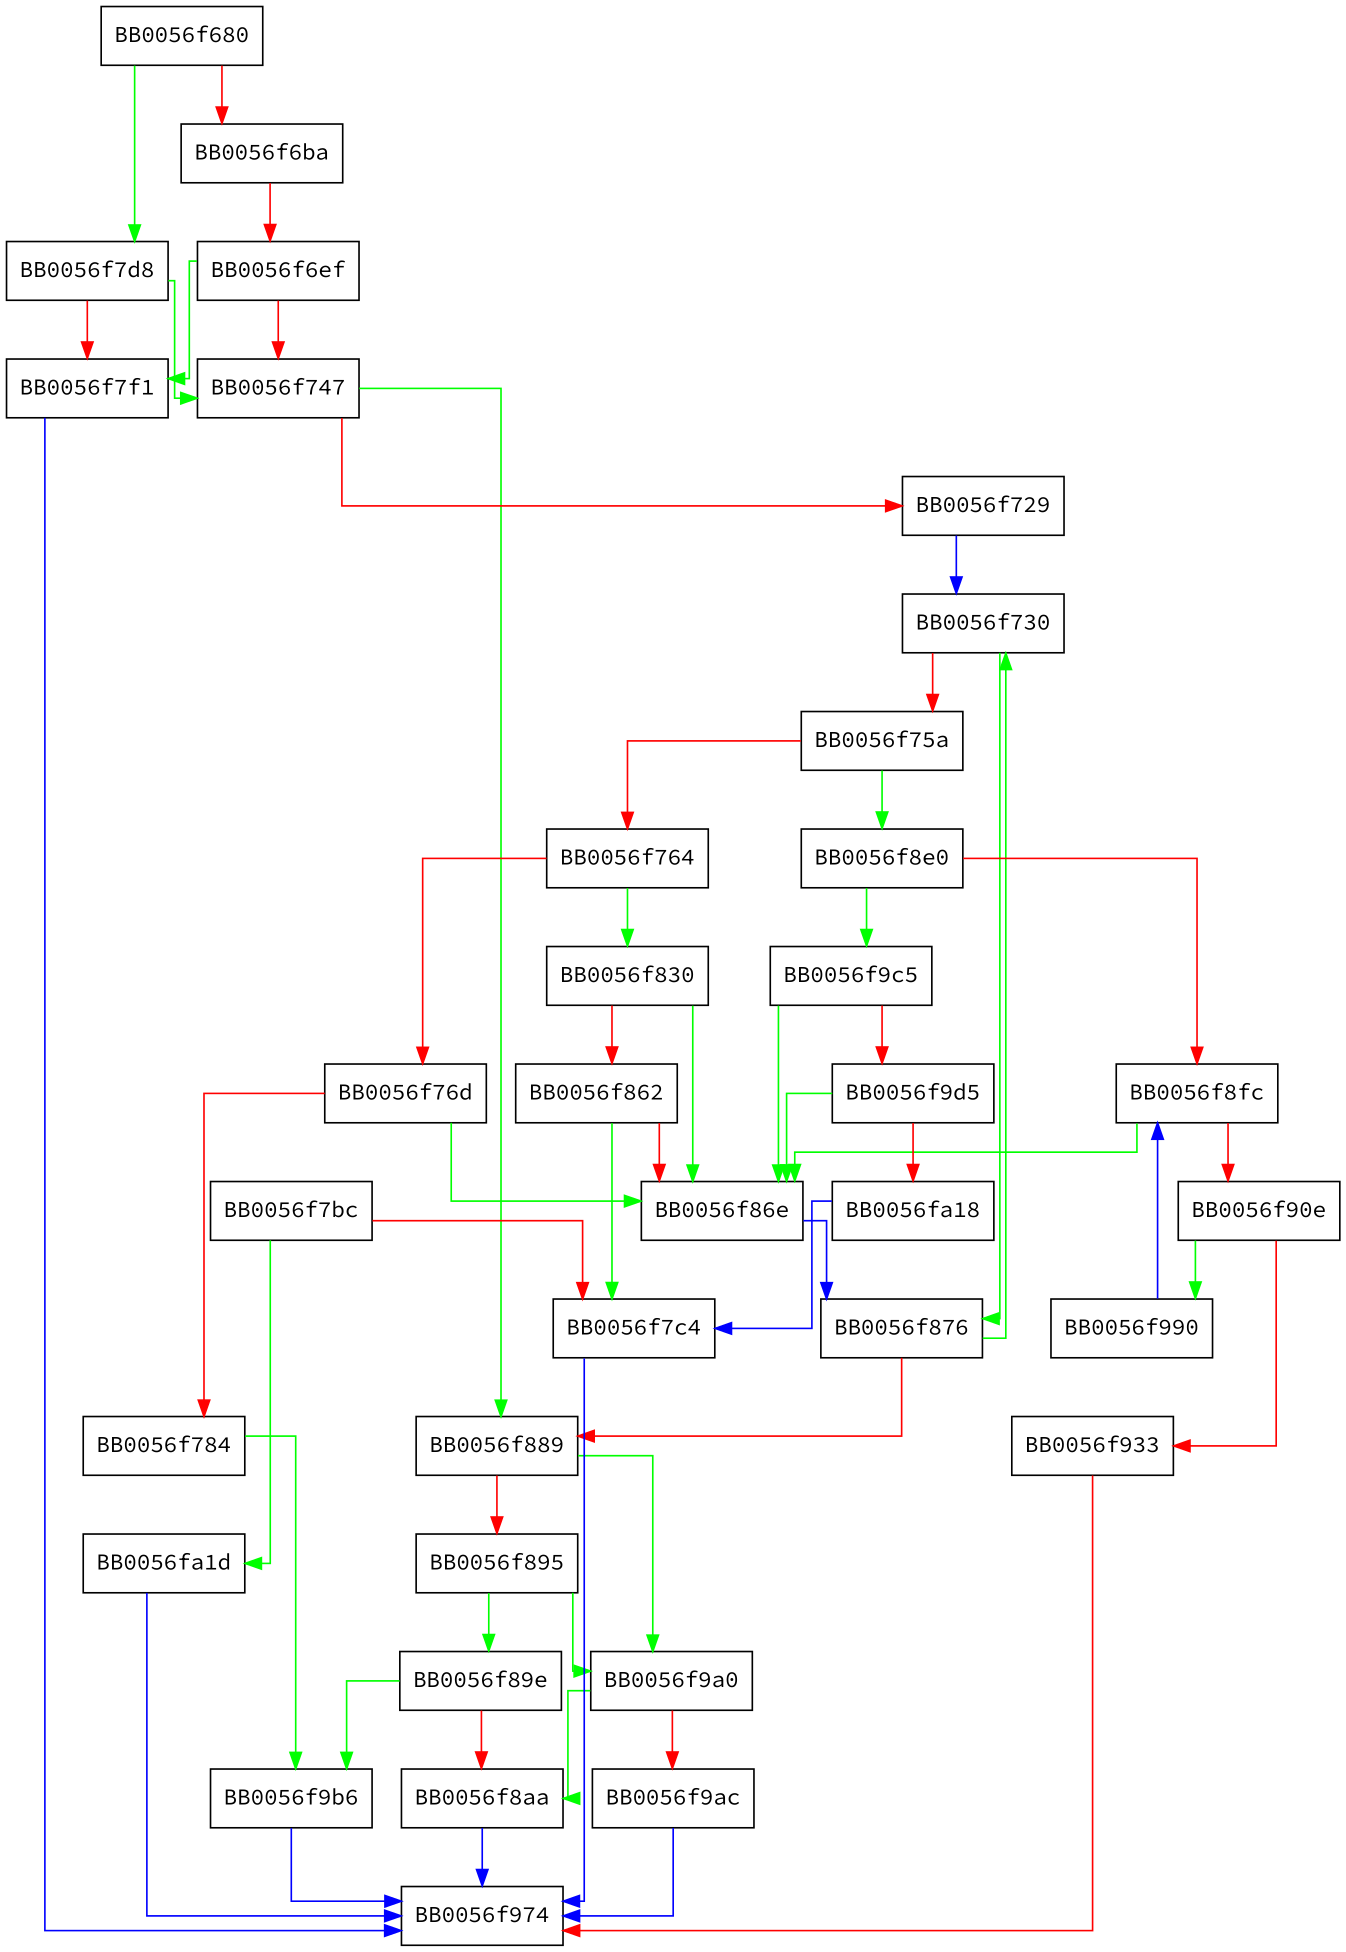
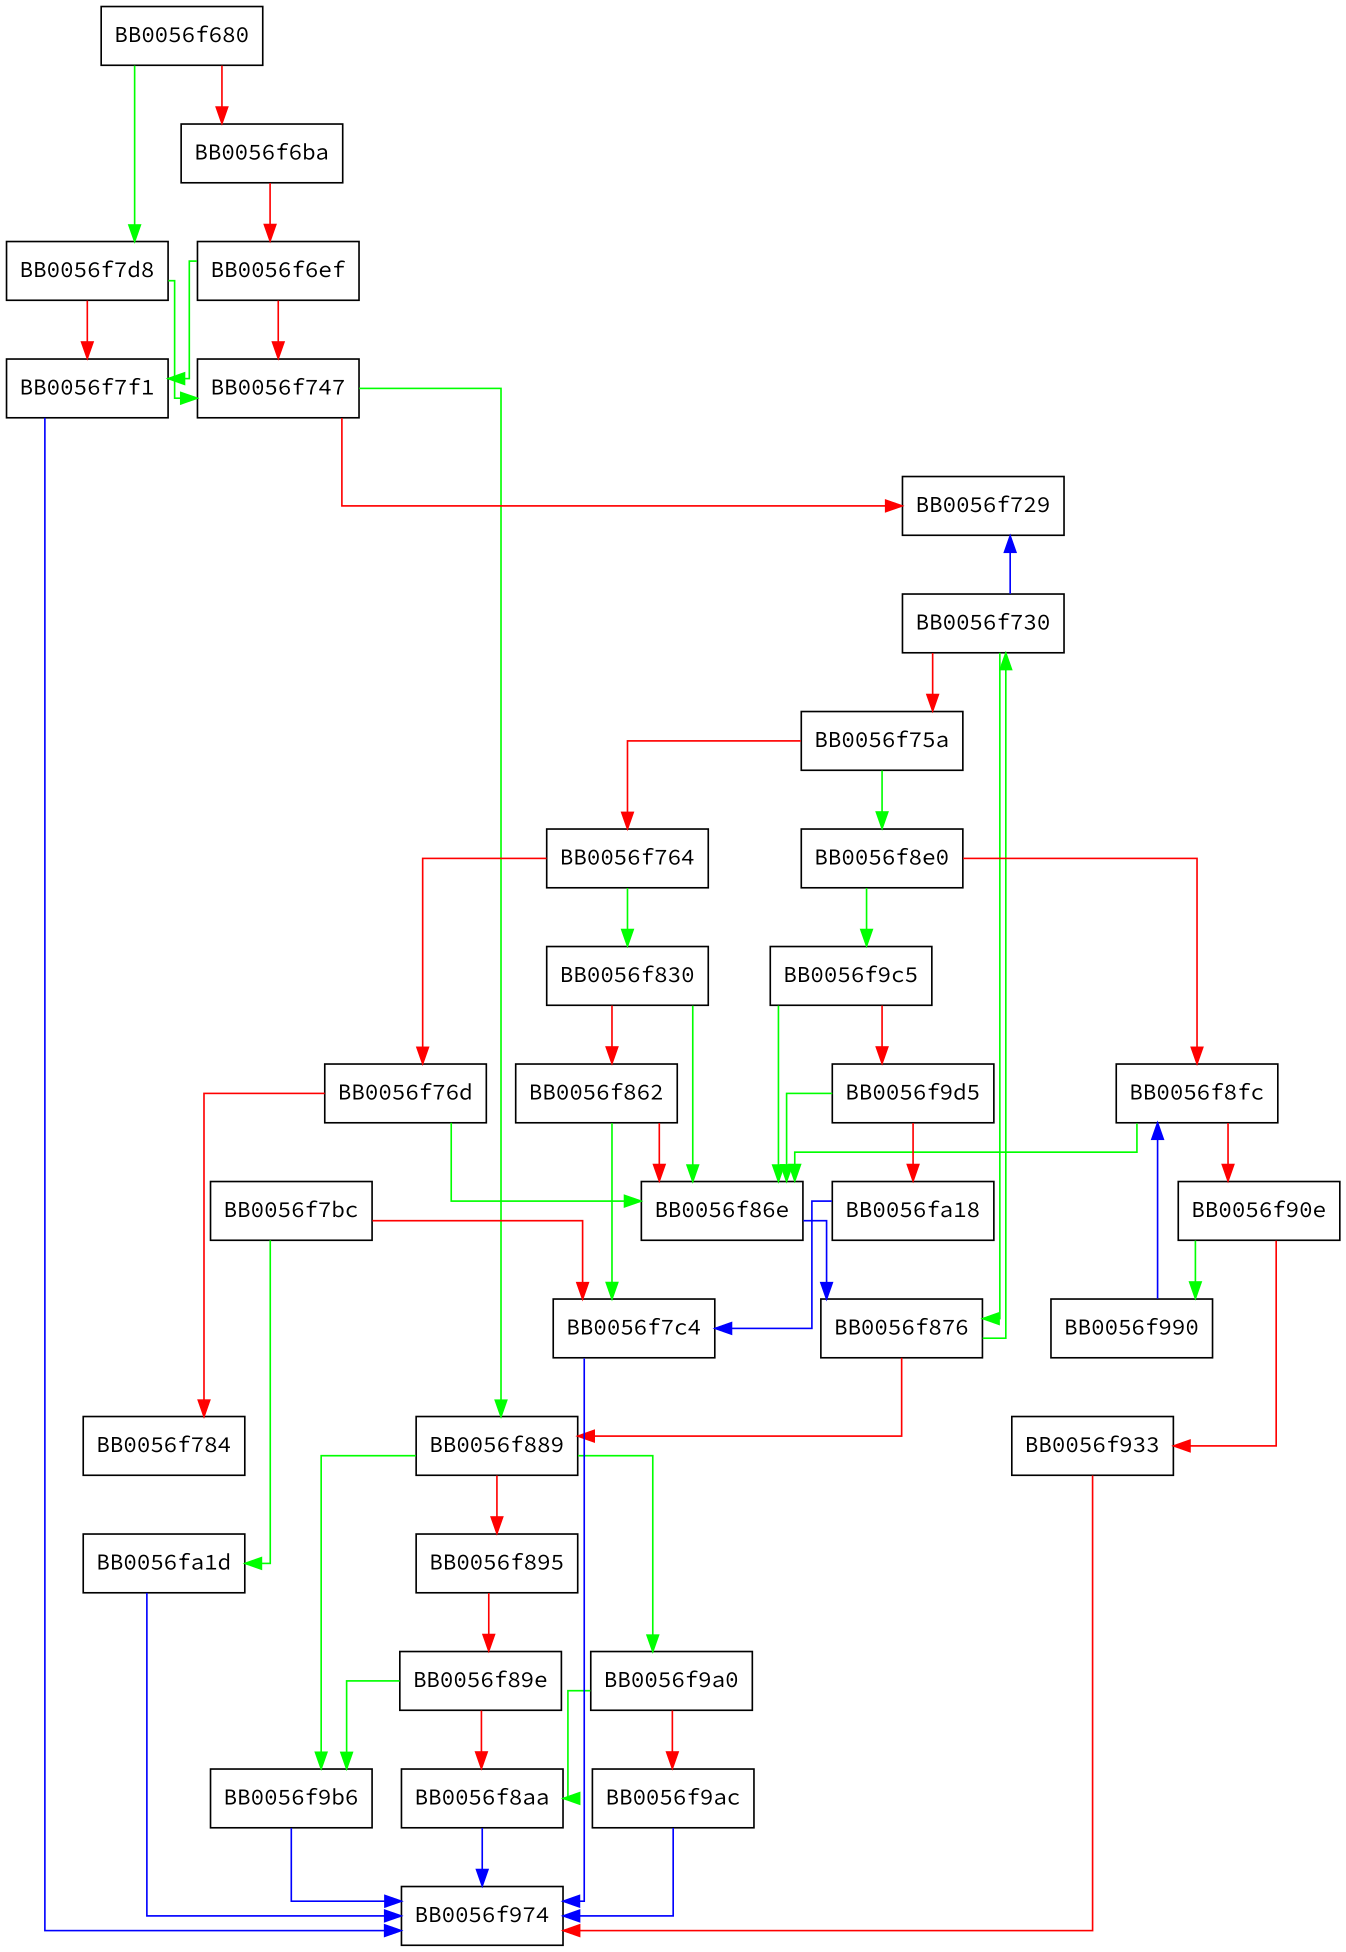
(956, 556) -> (1010, 573)
(296, 1569) -> (321, 1557)
(489, 1614) -> (489, 1614)
(573, 1633) -> none
